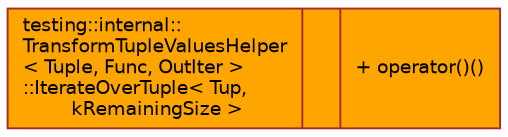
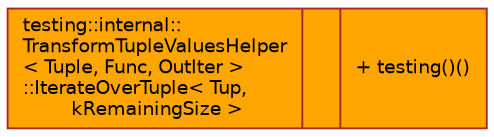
(420, 67) -> (414, 67)
